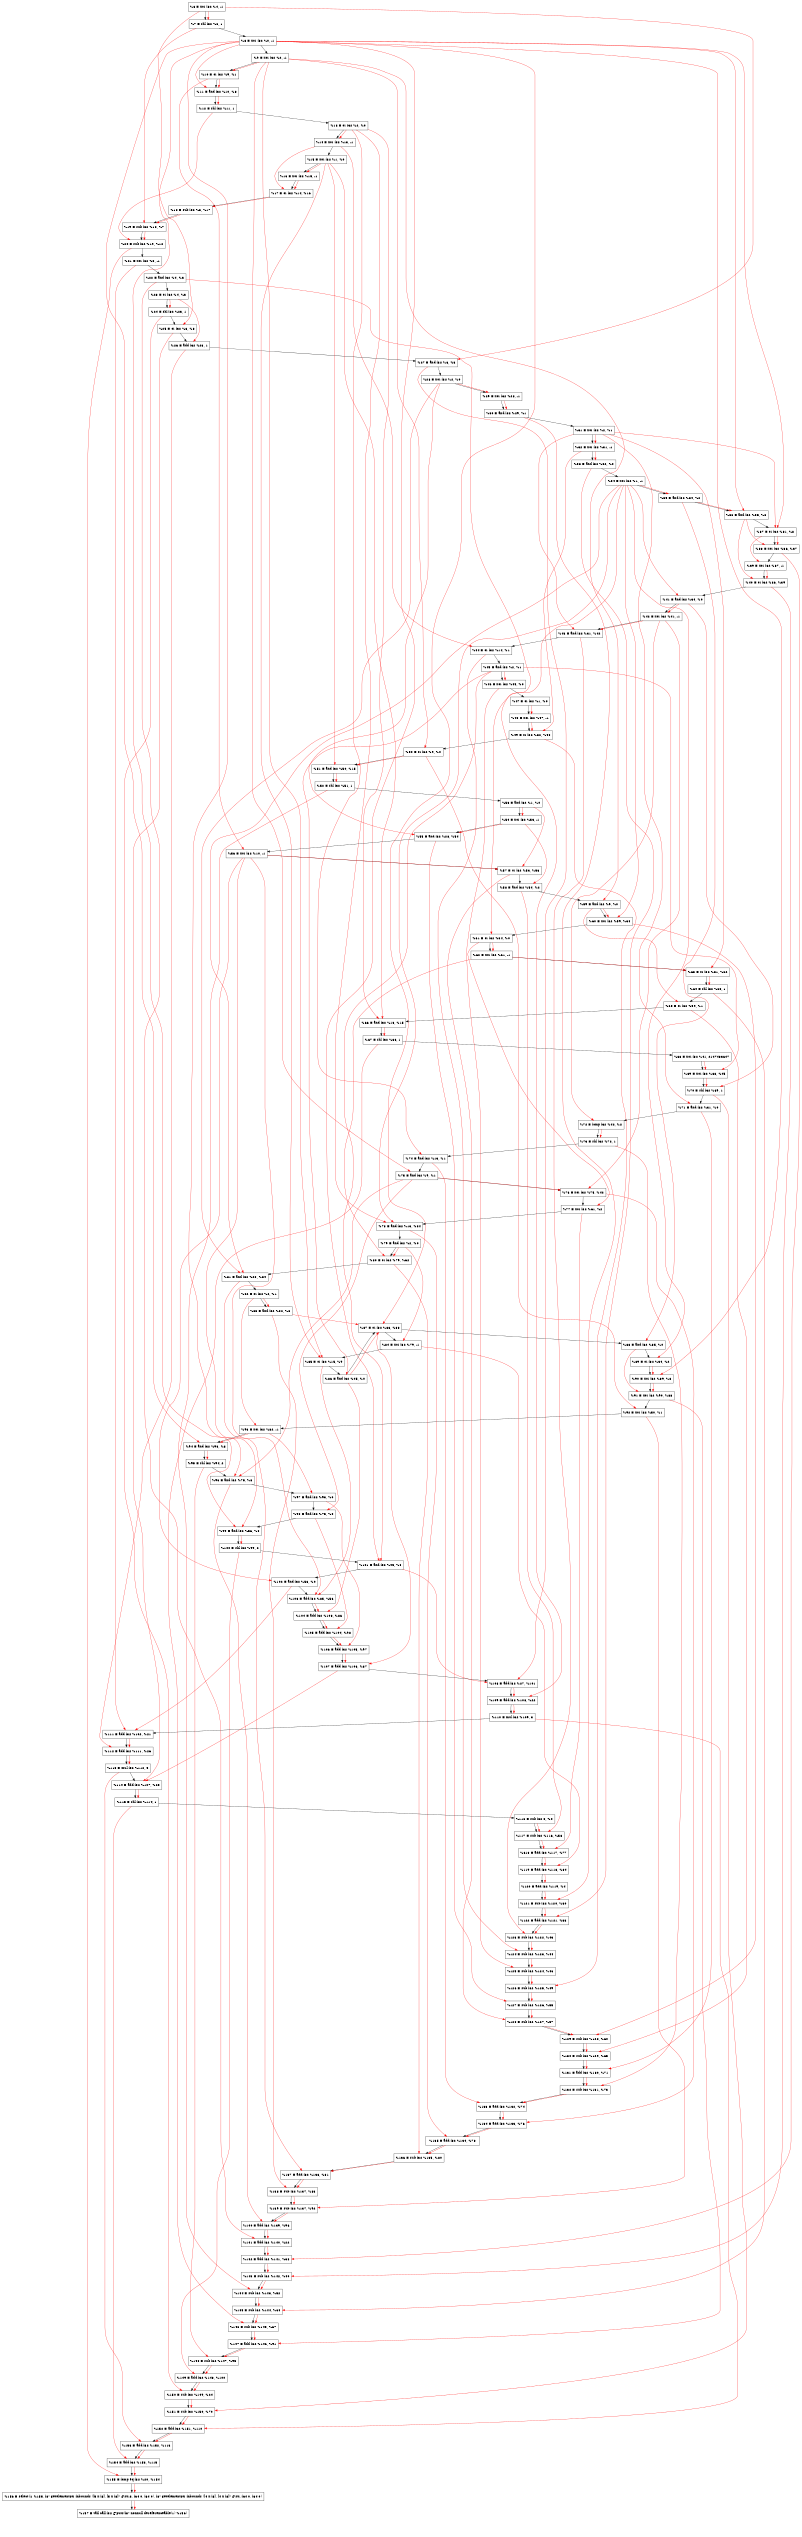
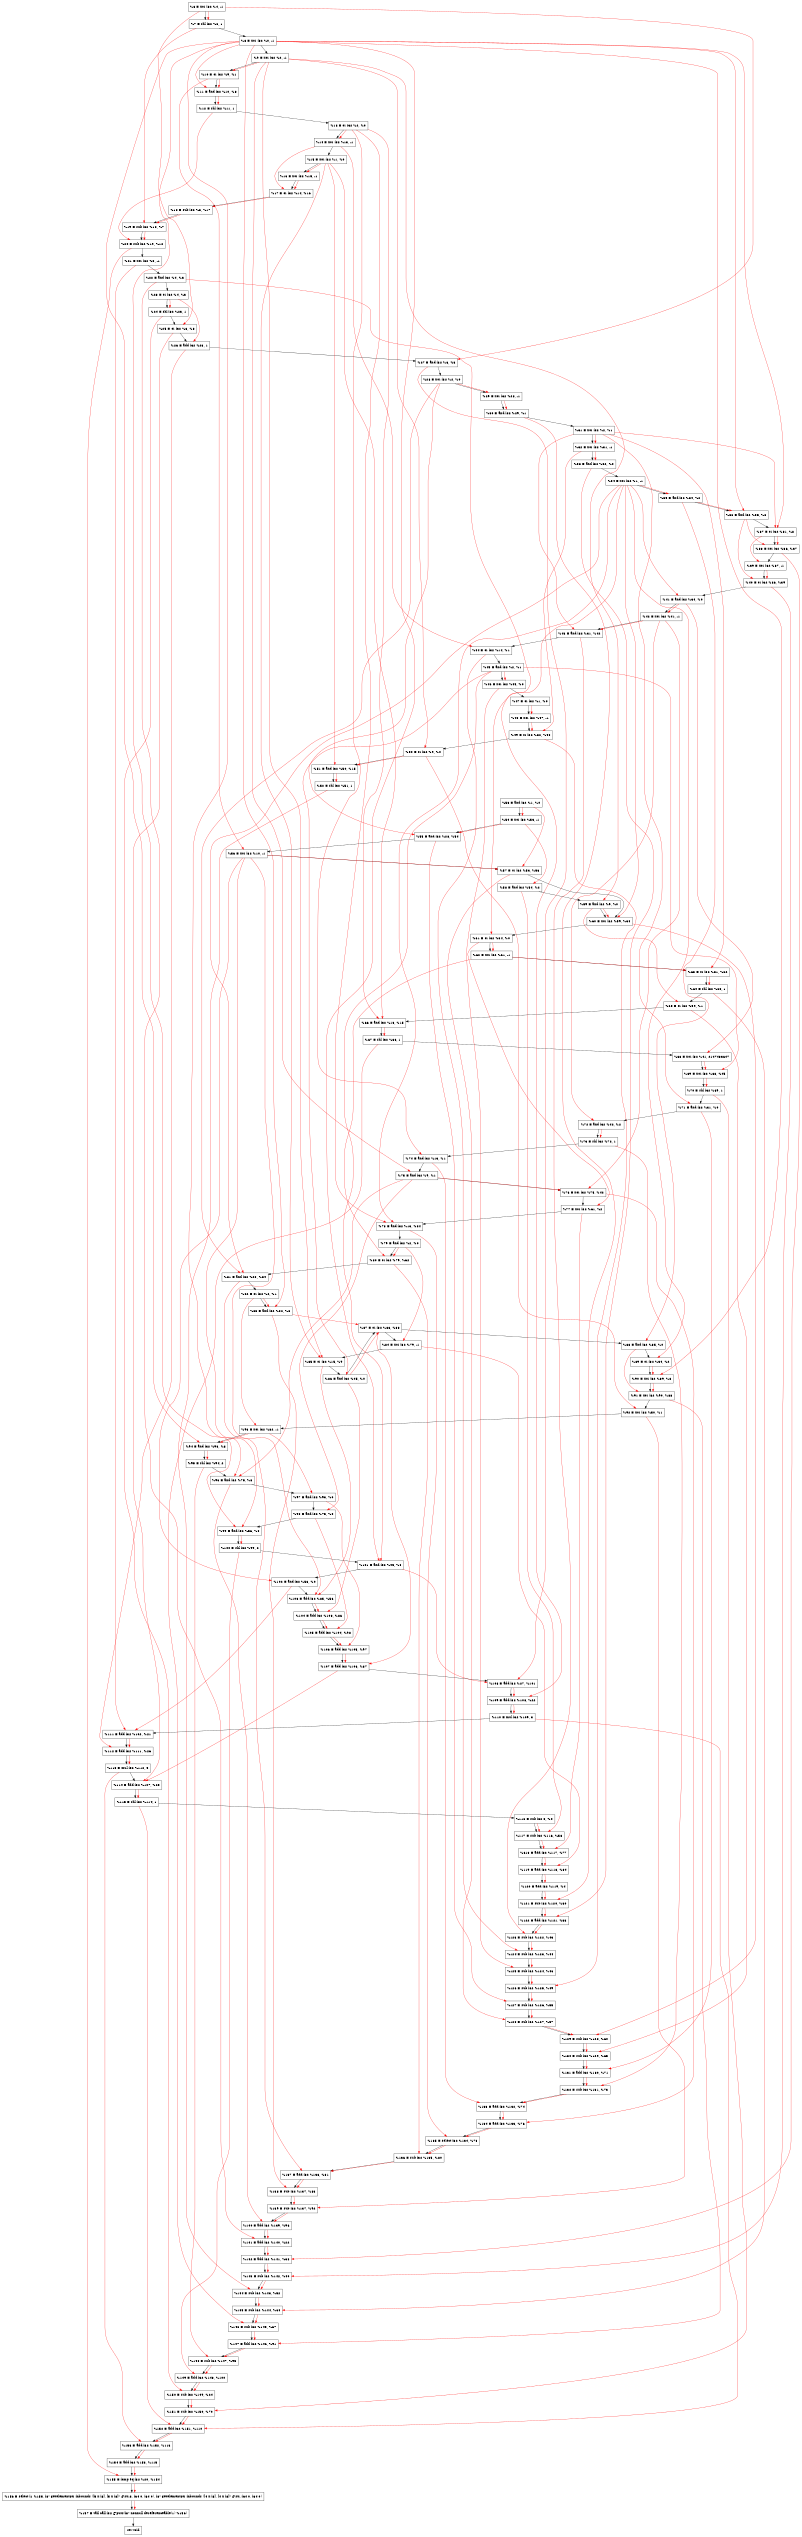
(452, 580) -> (243, 679)
(426, 794) -> none
(706, 866) -> (697, 844)
(520, 878) -> (583, 893)
(601, 1125) -> (601, 1125)
(114, 2130) -> (147, 2119)
(453, 2141) -> (453, 2141)
none -> (133, 2531)
